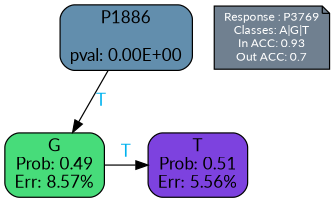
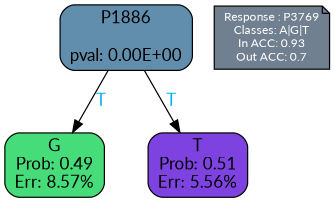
(120, 165) -> (159, 96)
